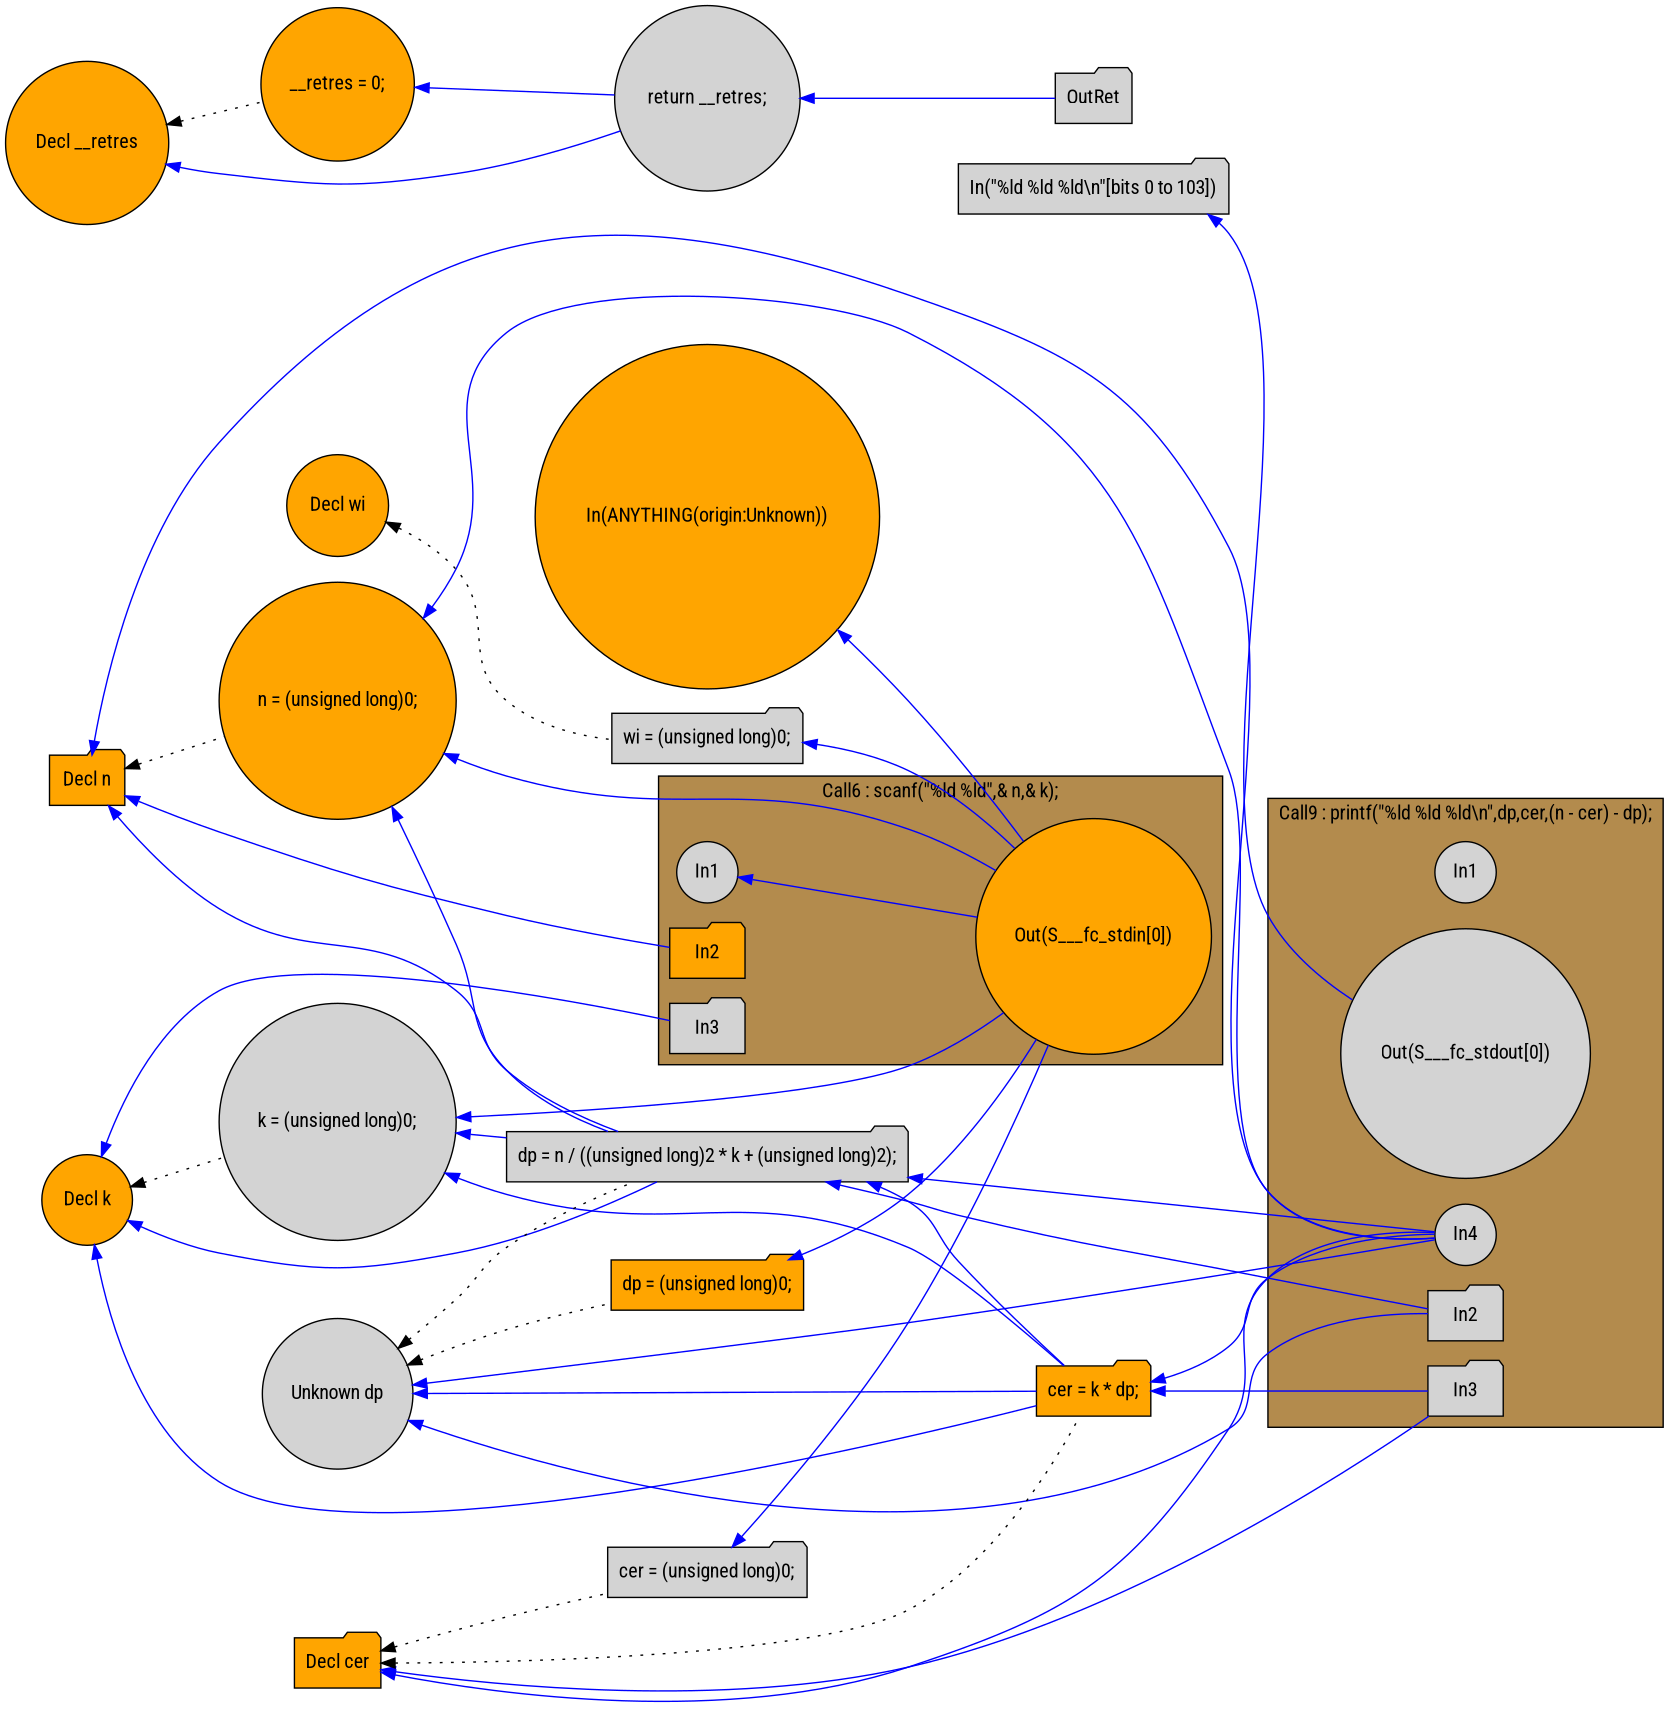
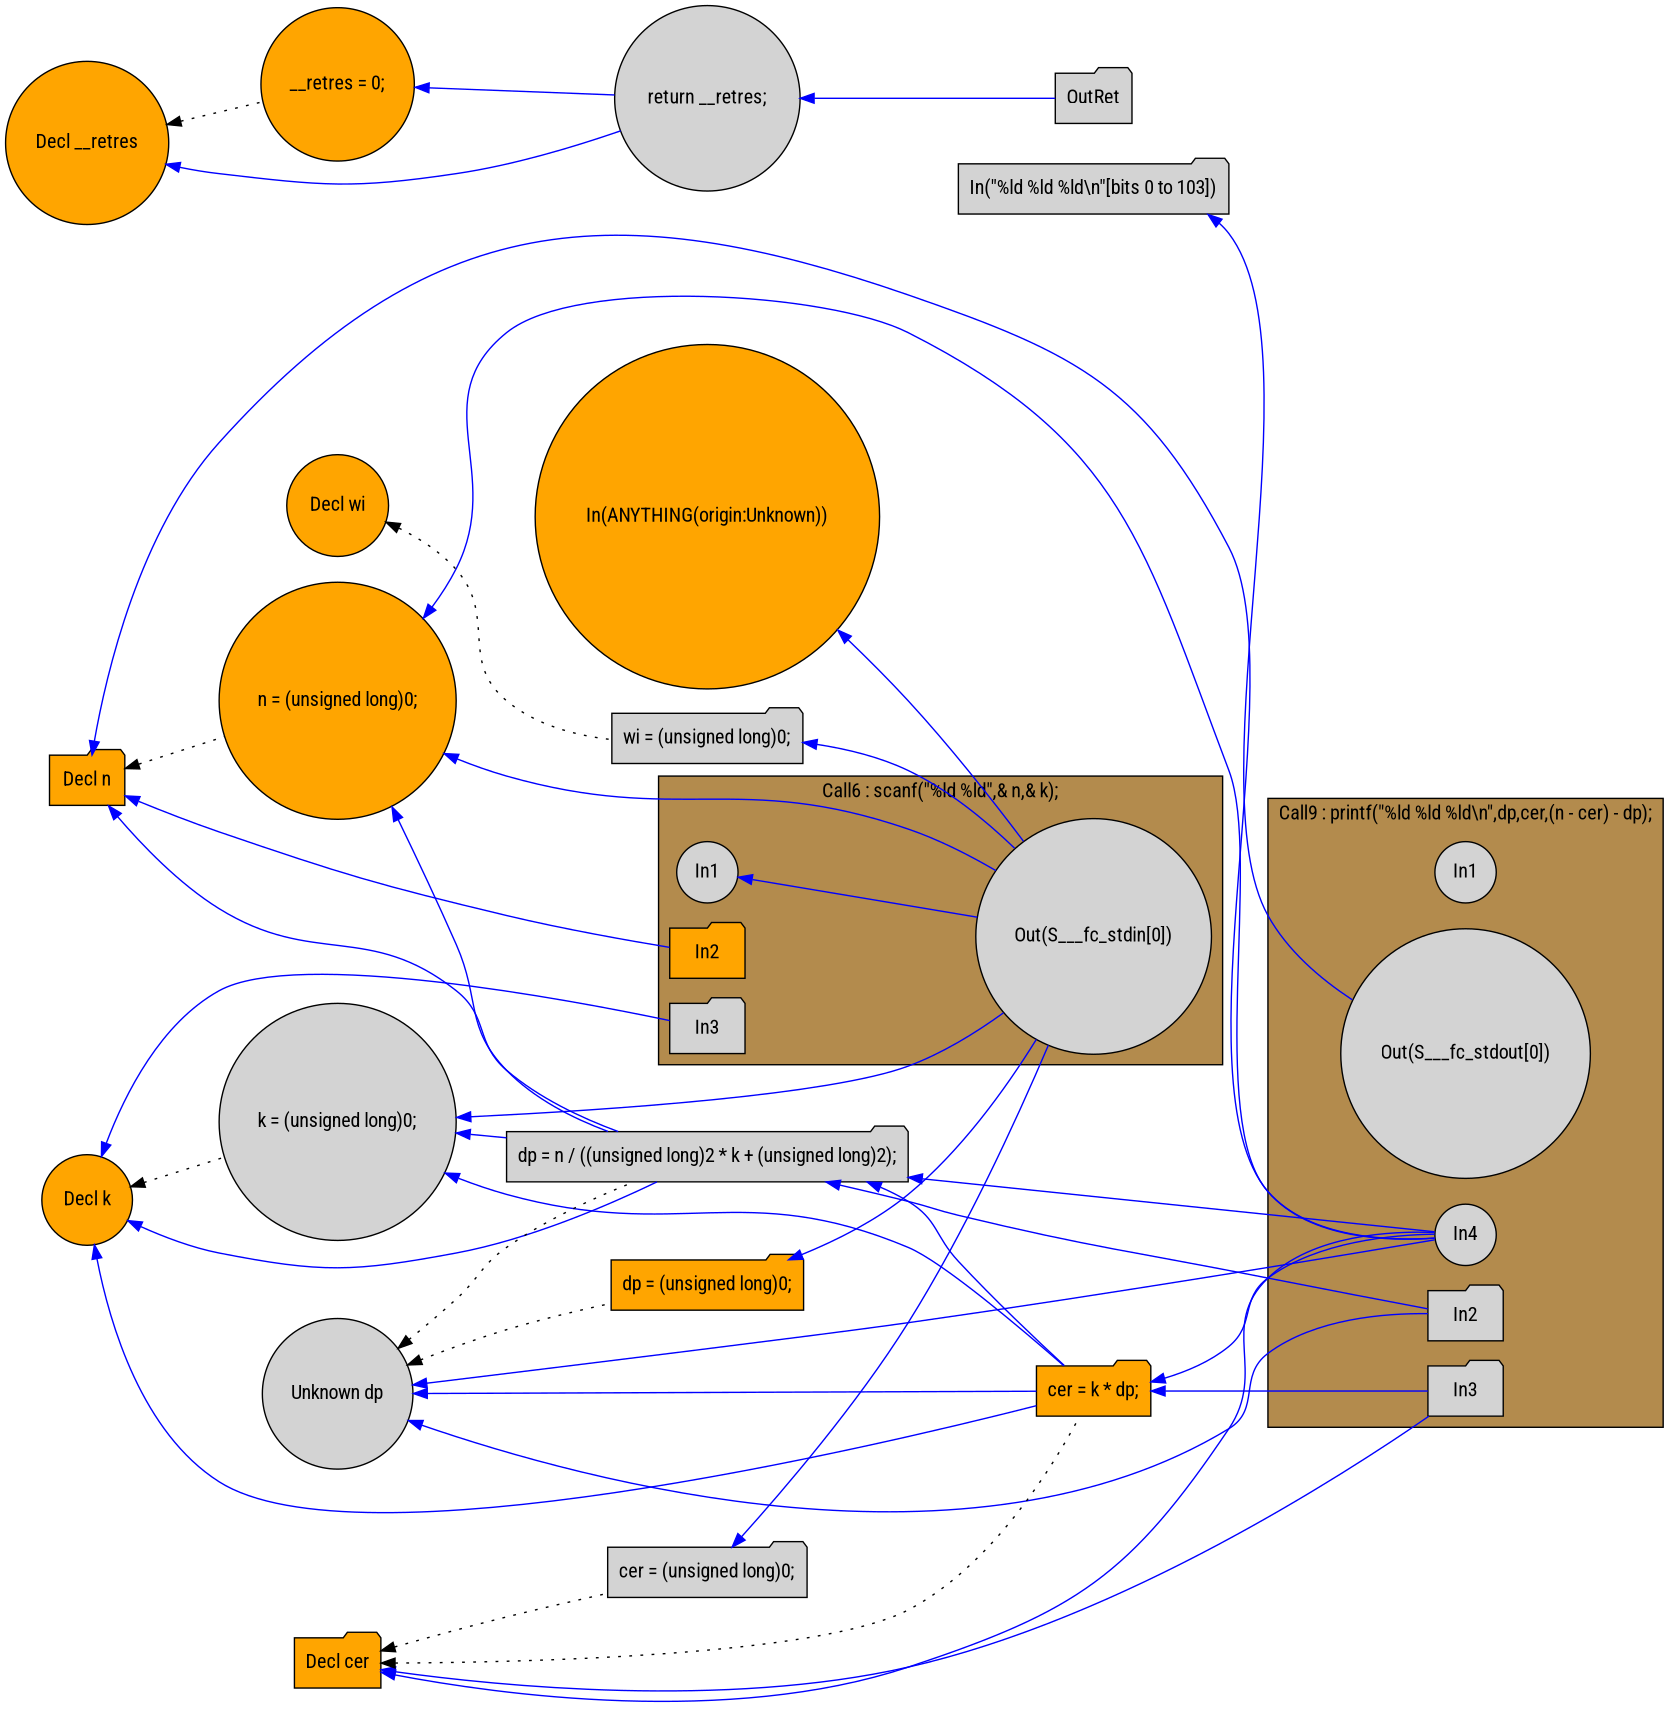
(1094, 936) -> (1094, 936)
